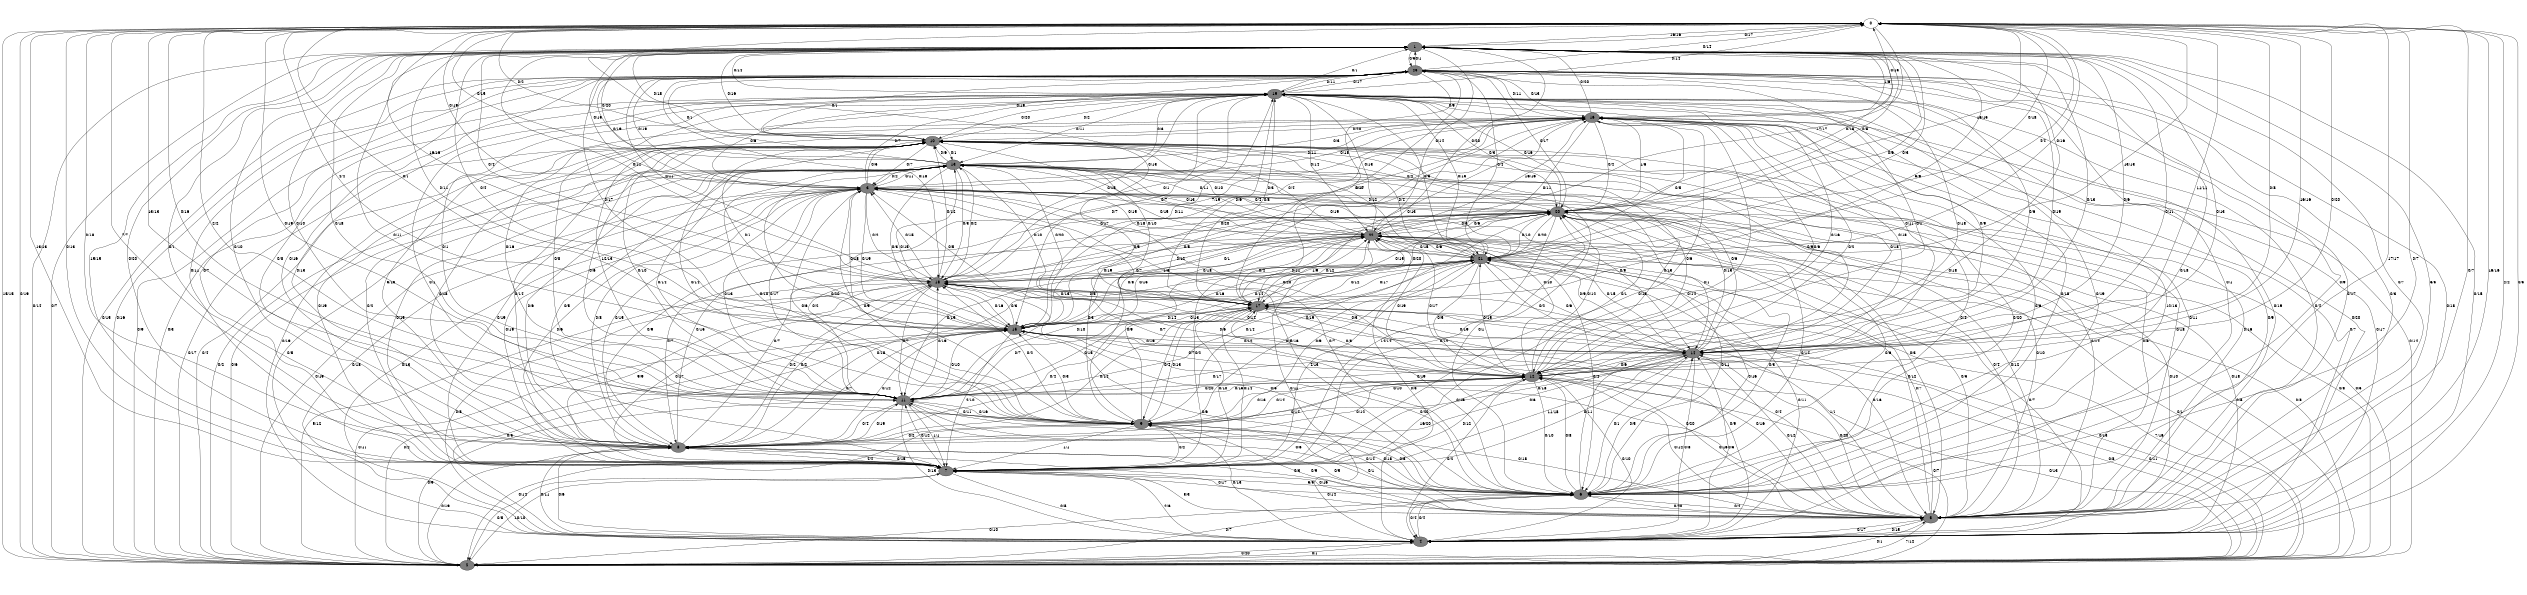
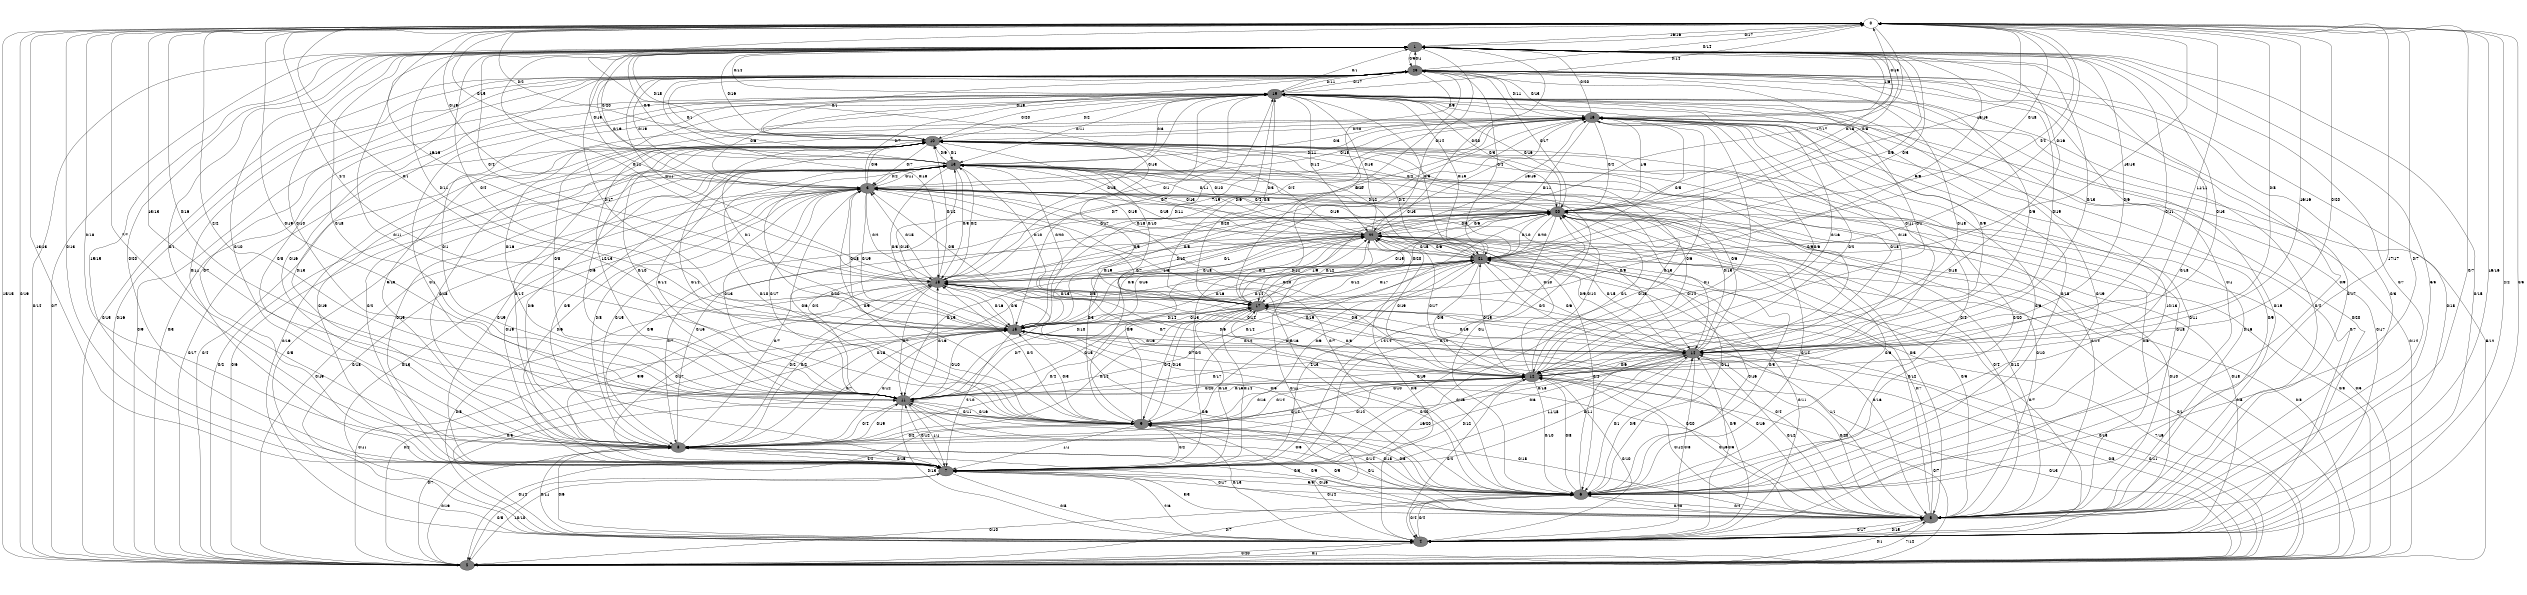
none -> (836, 51)
(477, 367) -> (2458, 559)
(430, 483) -> (430, 483)
